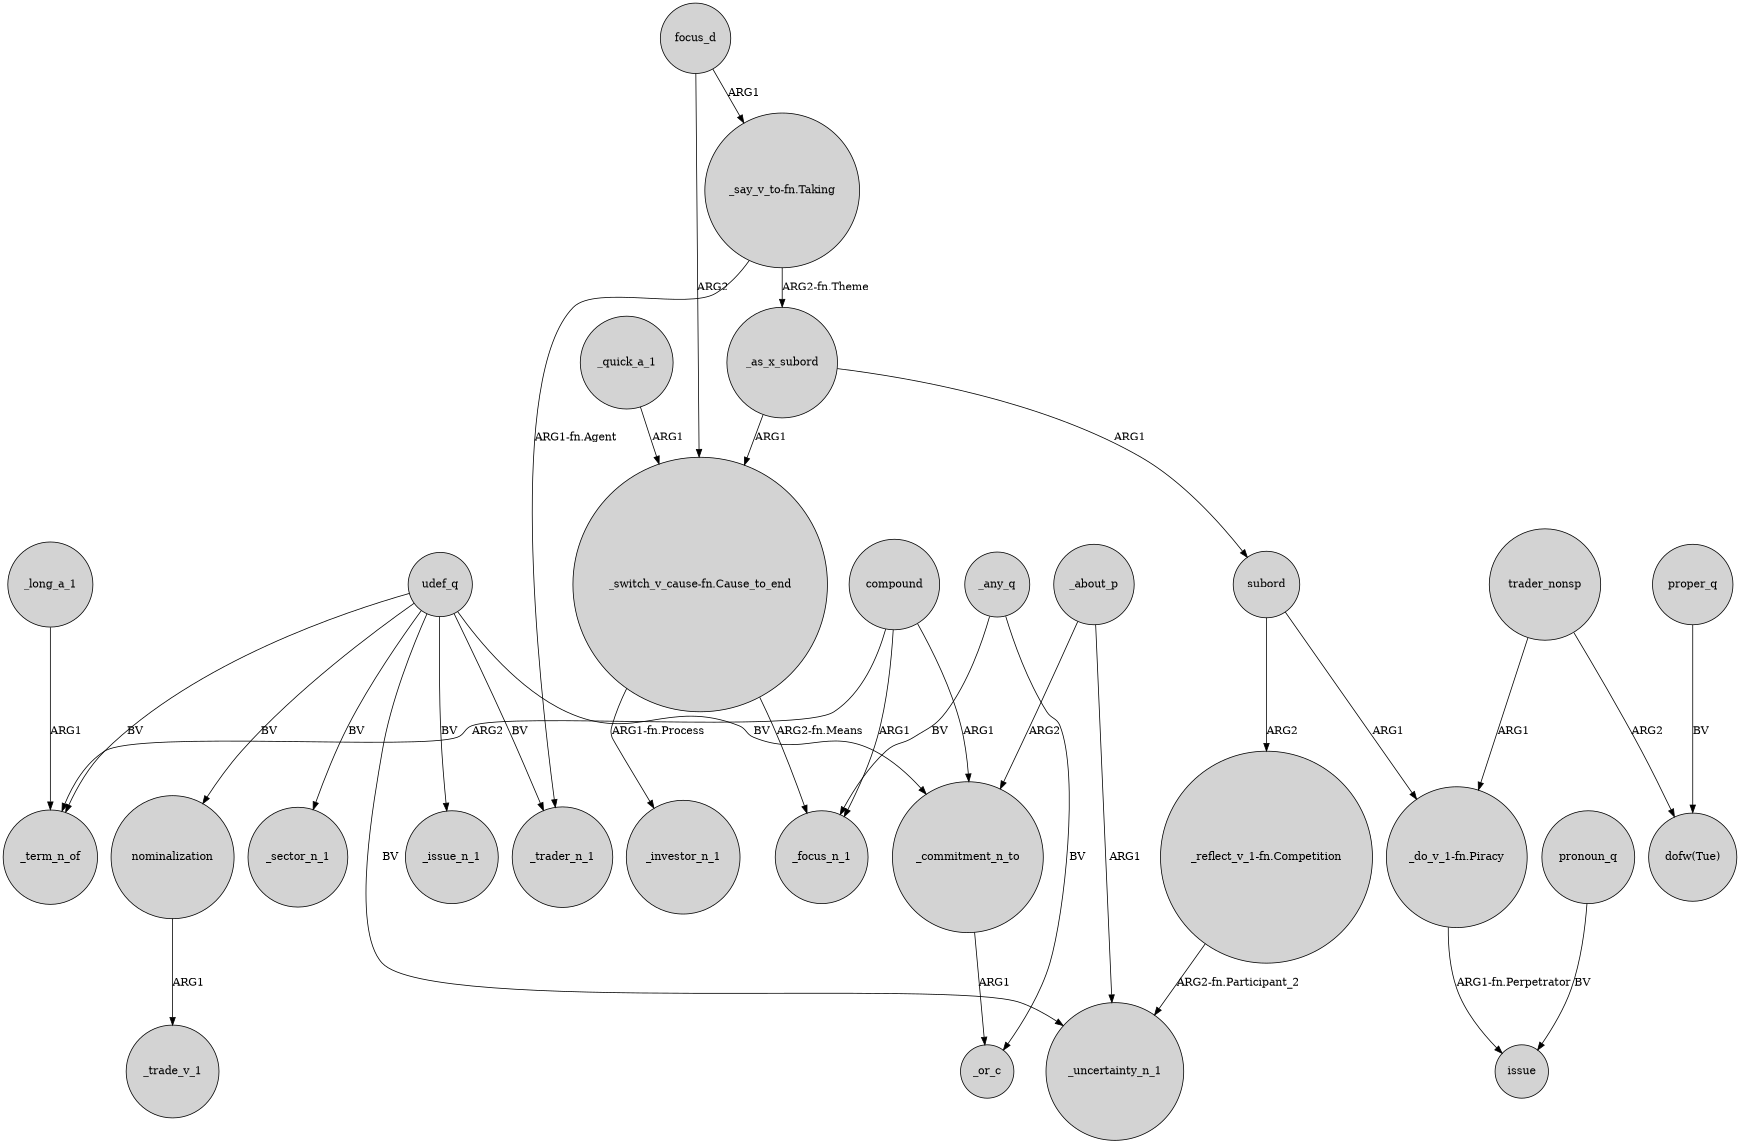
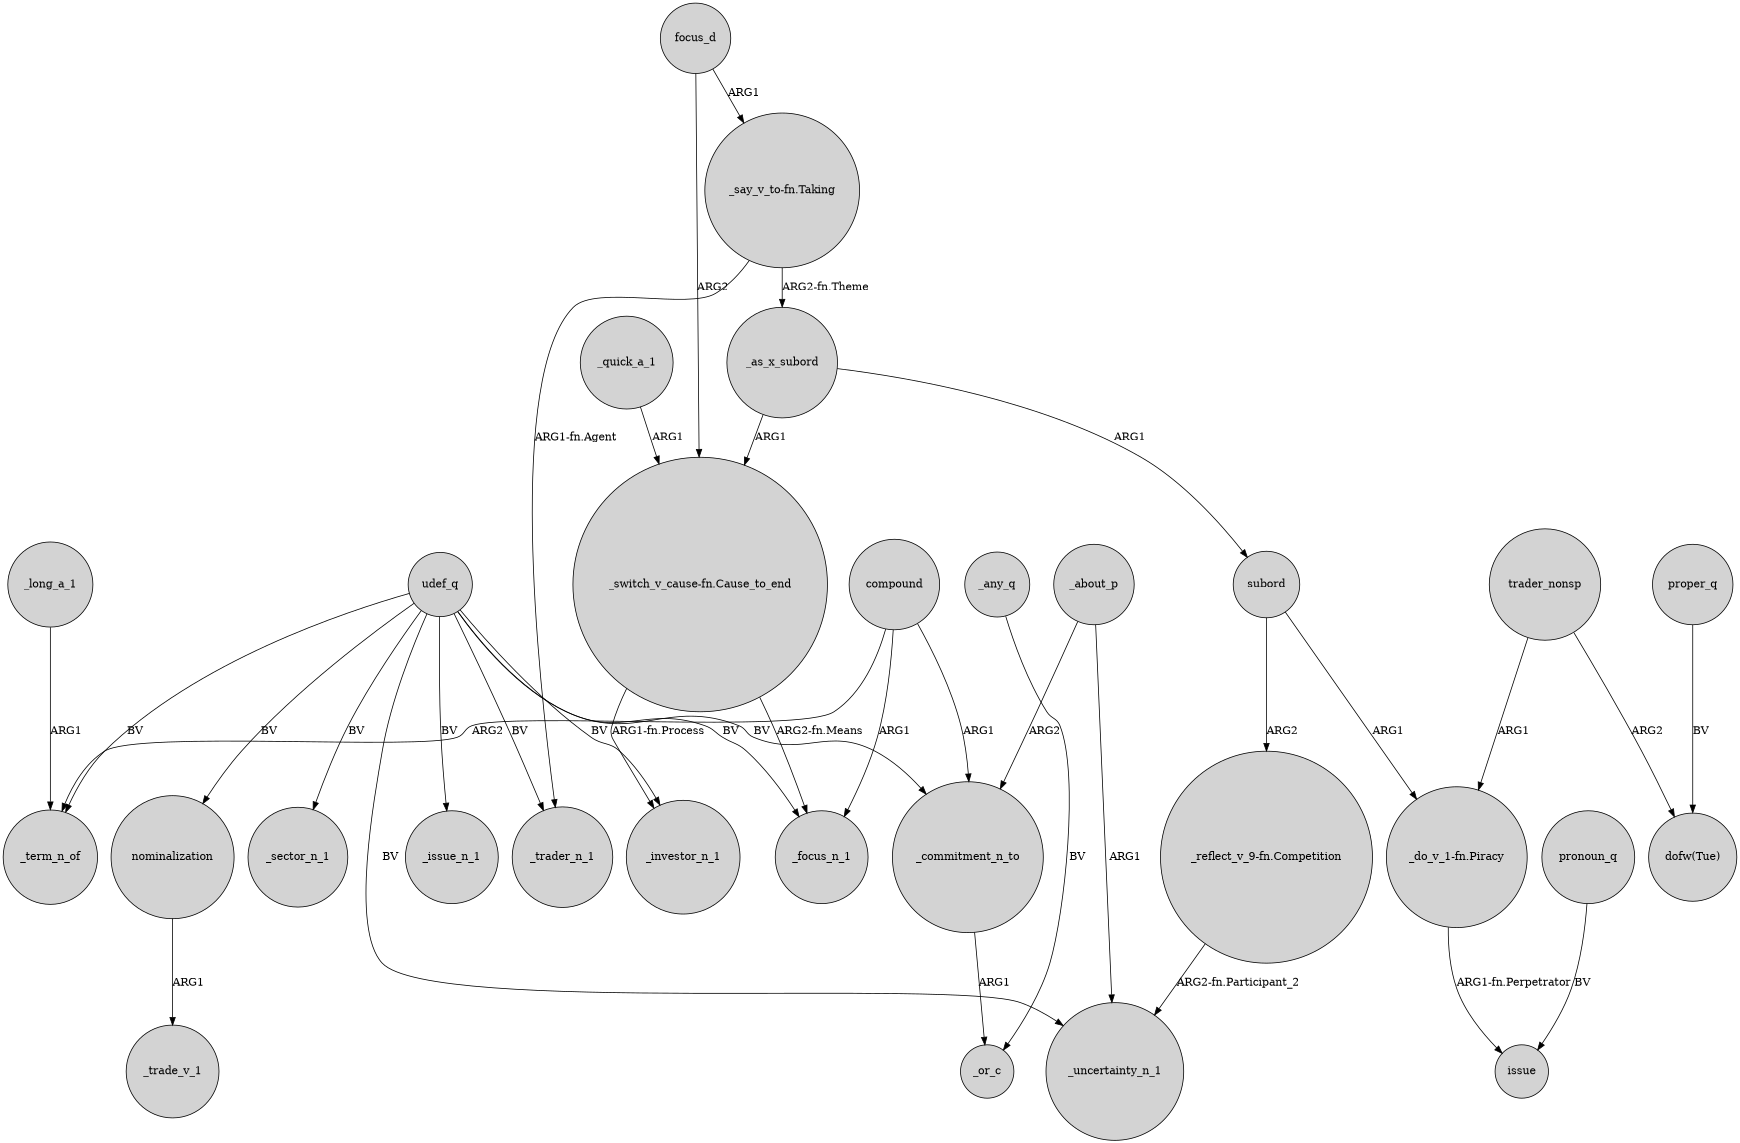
(933, 725) -> (715, 731)
none -> (577, 726)
(1266, 857) -> (1266, 857)
